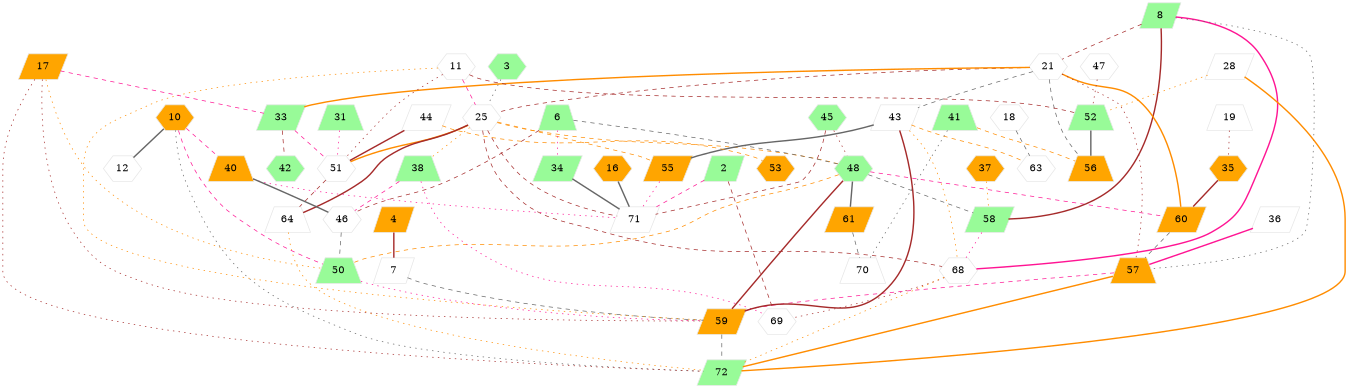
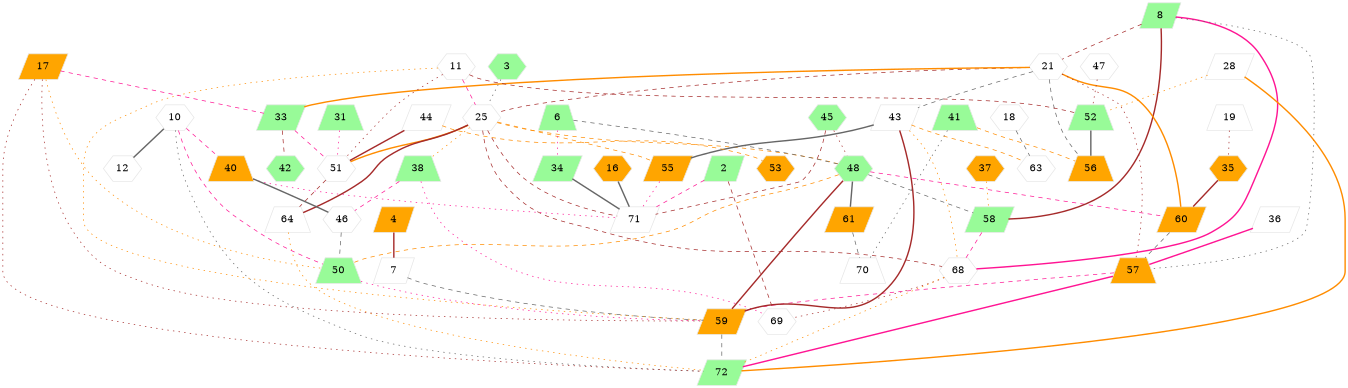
(175, 118) -> (175, 118)
(451, 179) -> none
(974, 245) -> (974, 245)
(928, 322) -> (928, 322)
